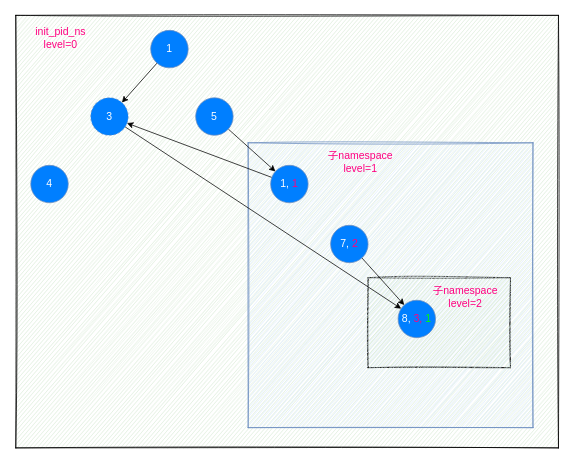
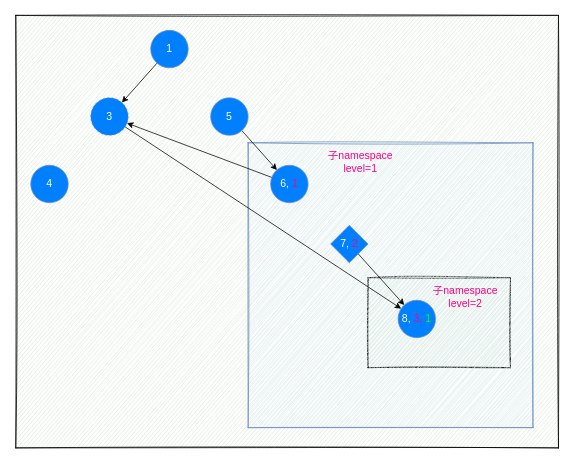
(60, 38) -> none
(214, 117) -> (229, 117)
(289, 184) -> (289, 184)
(349, 244) -> (349, 244)
